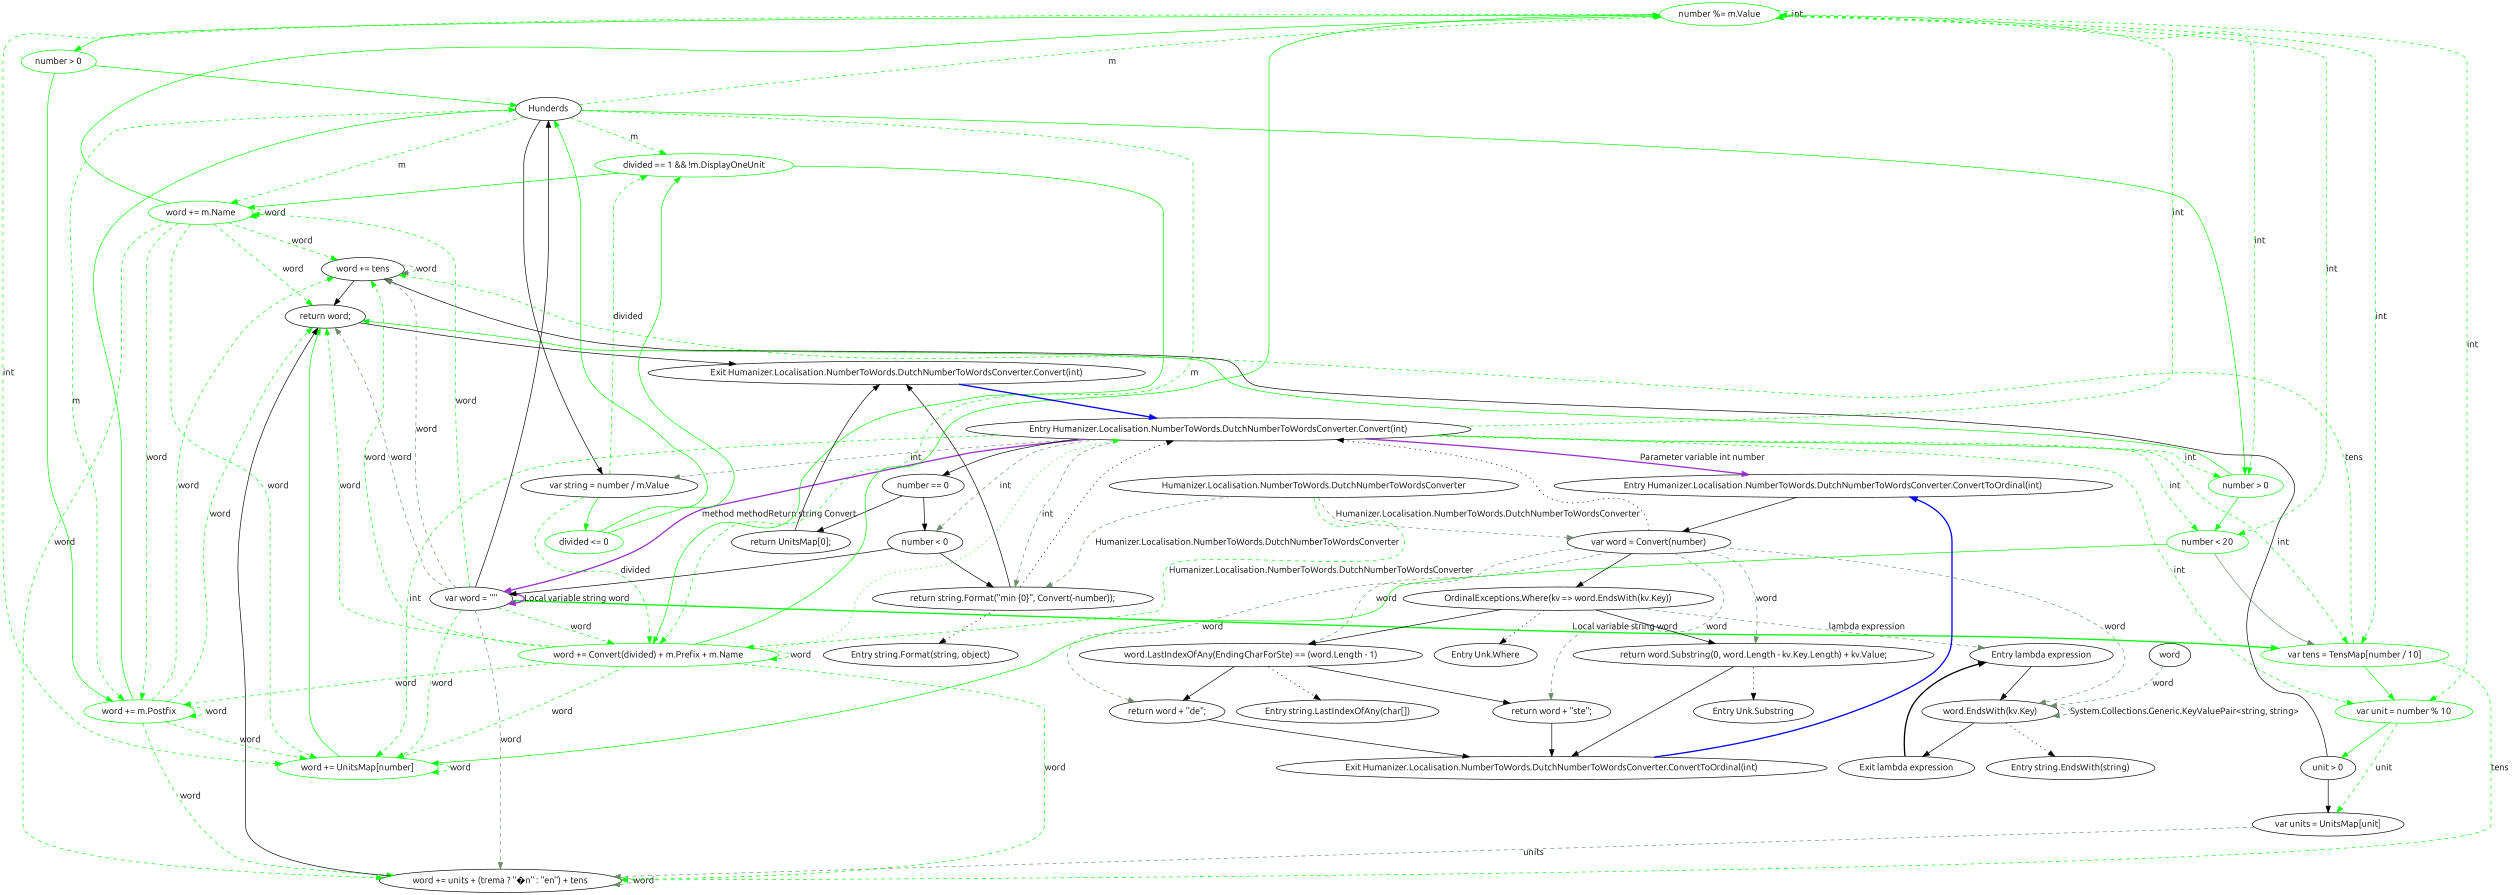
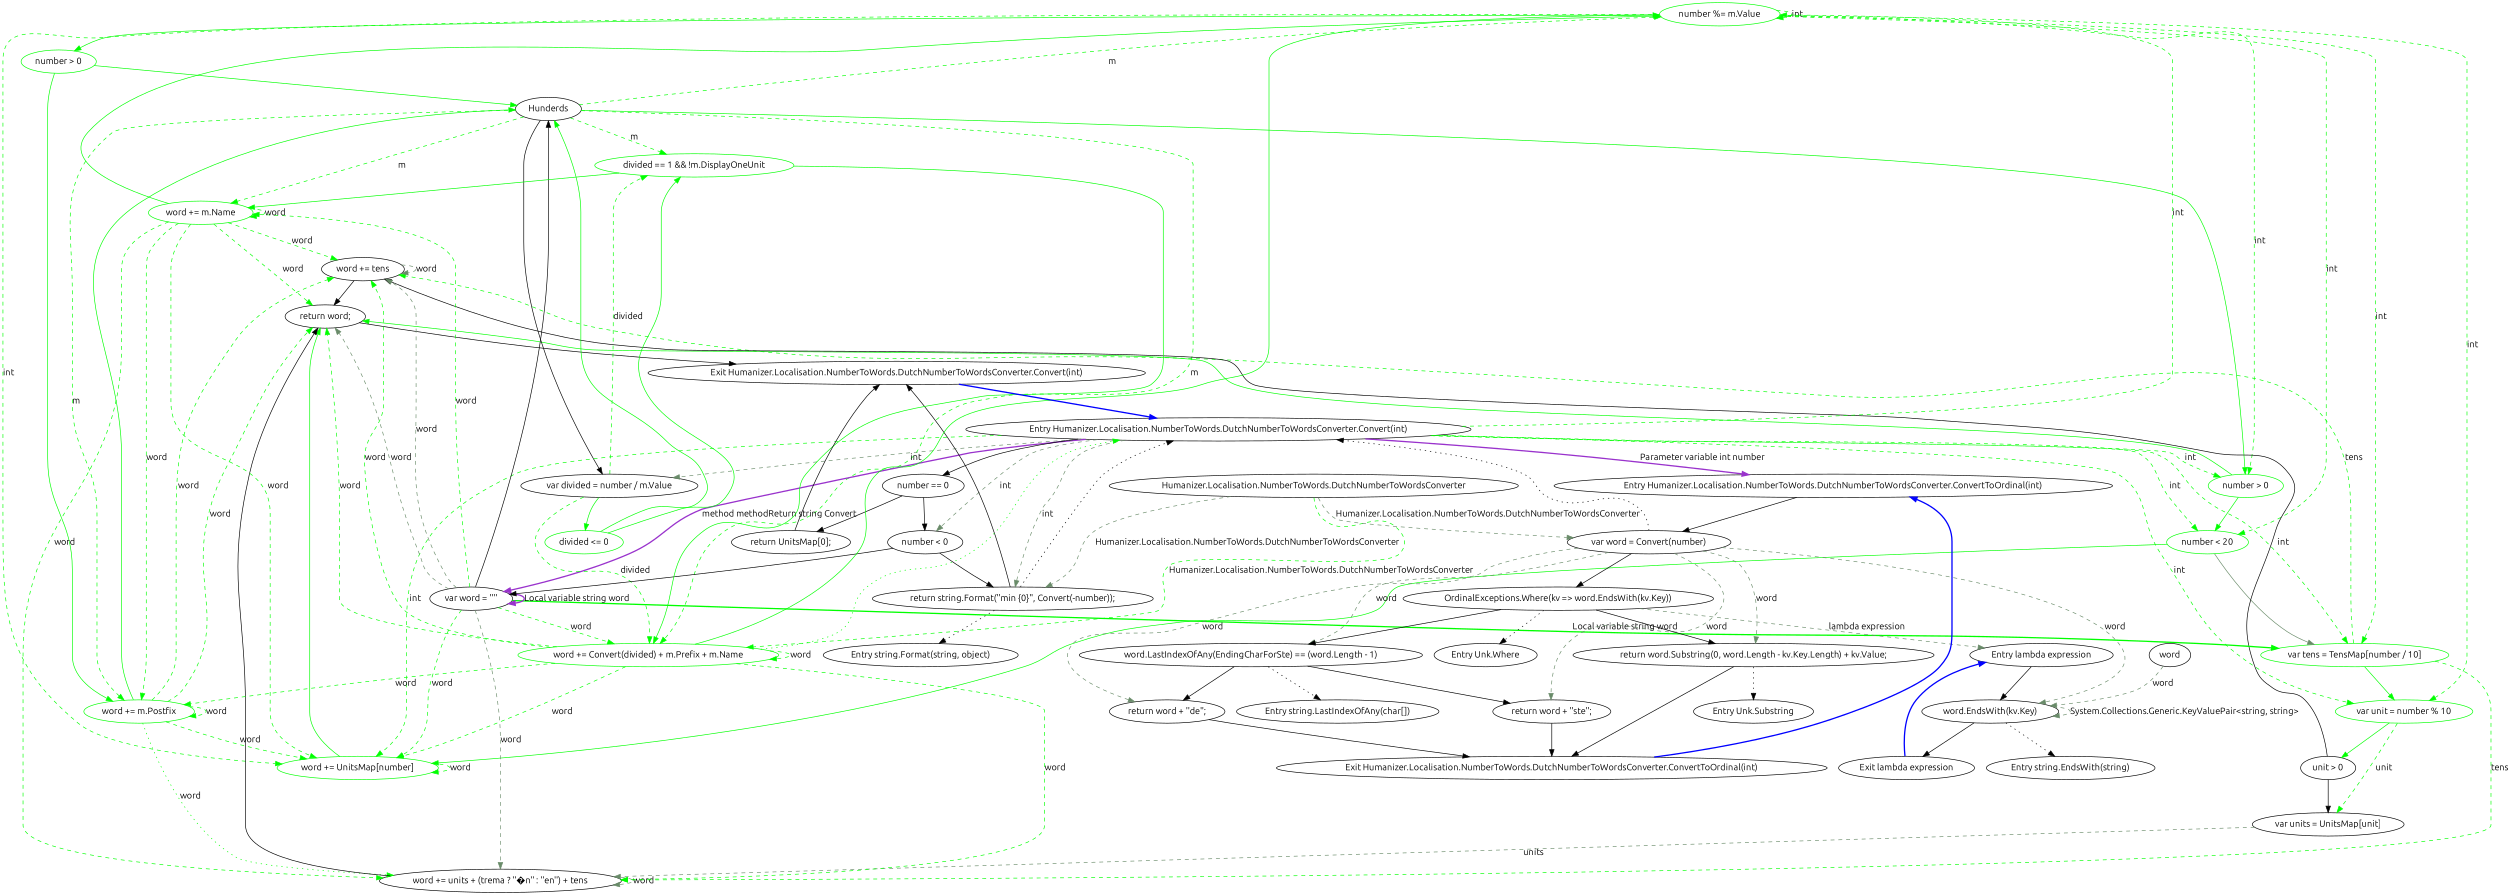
(609, 486) -> (609, 486)
(1921, 695) -> (1921, 695)
(230, 853) -> (230, 853)
